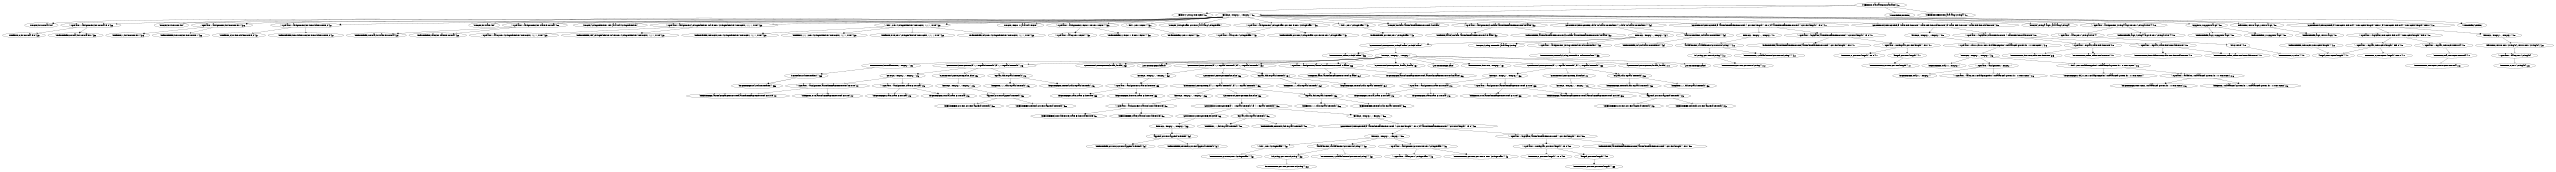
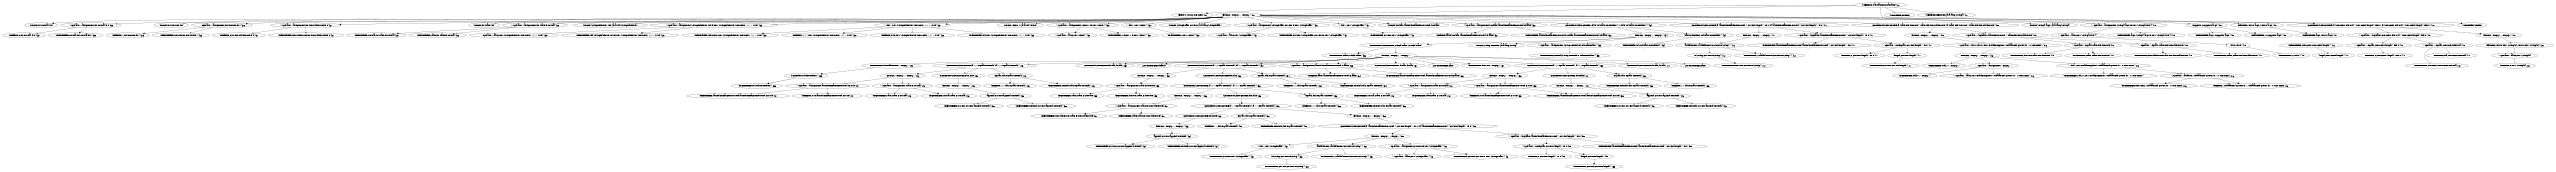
(2185, 20) -> (2078, 21)
(557, 25) -> (557, 25)
(2199, 50) -> (2199, 50)
(2356, 50) -> none
(2052, 55) -> (2052, 55)
(2445, 60) -> (2424, 54)
